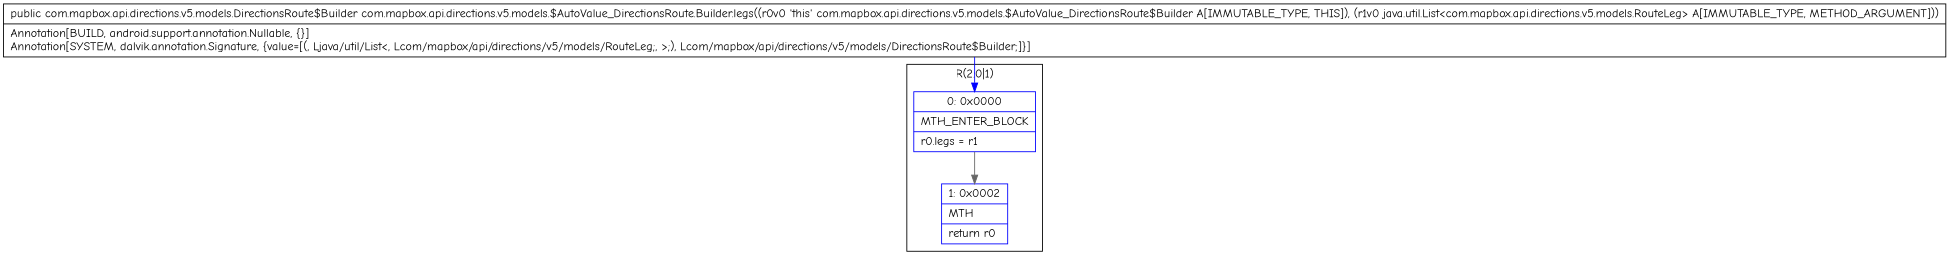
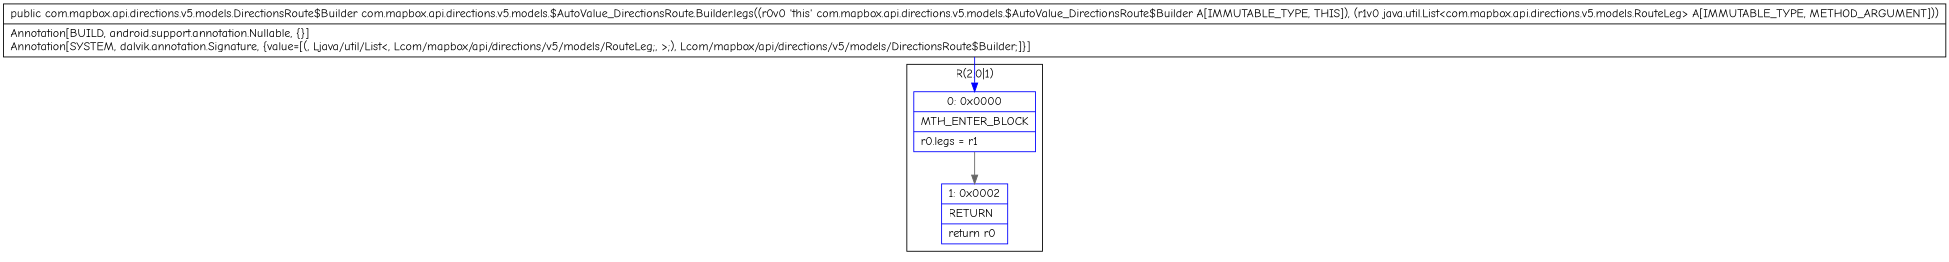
(961, 213) -> (971, 213)
